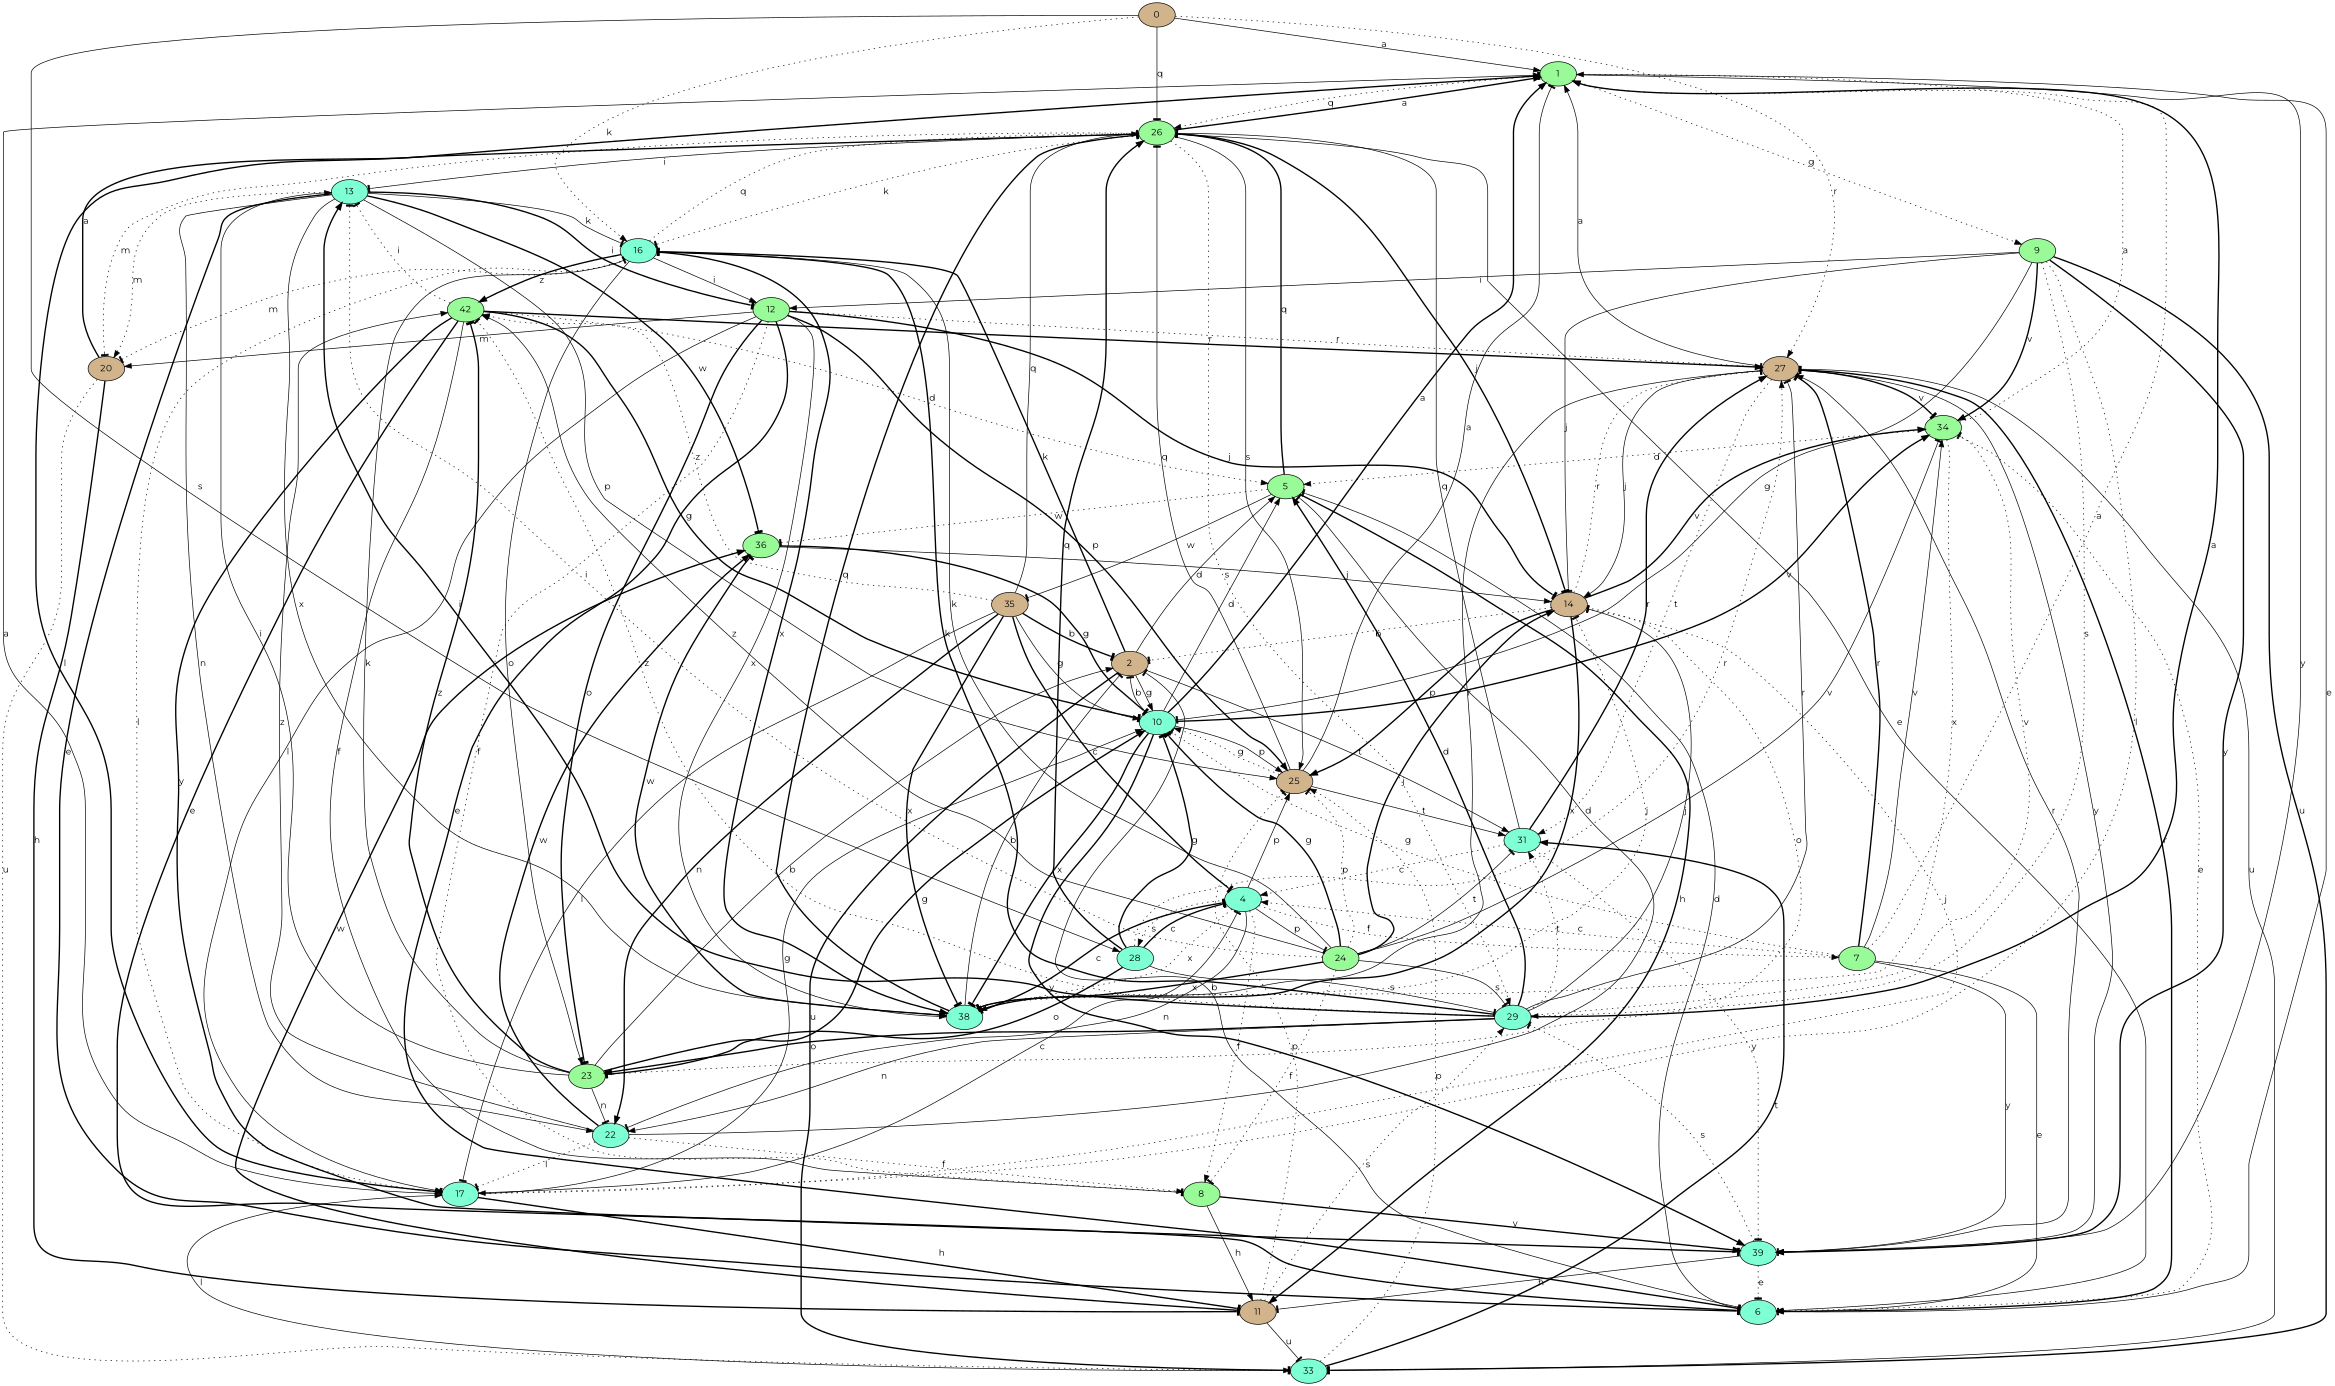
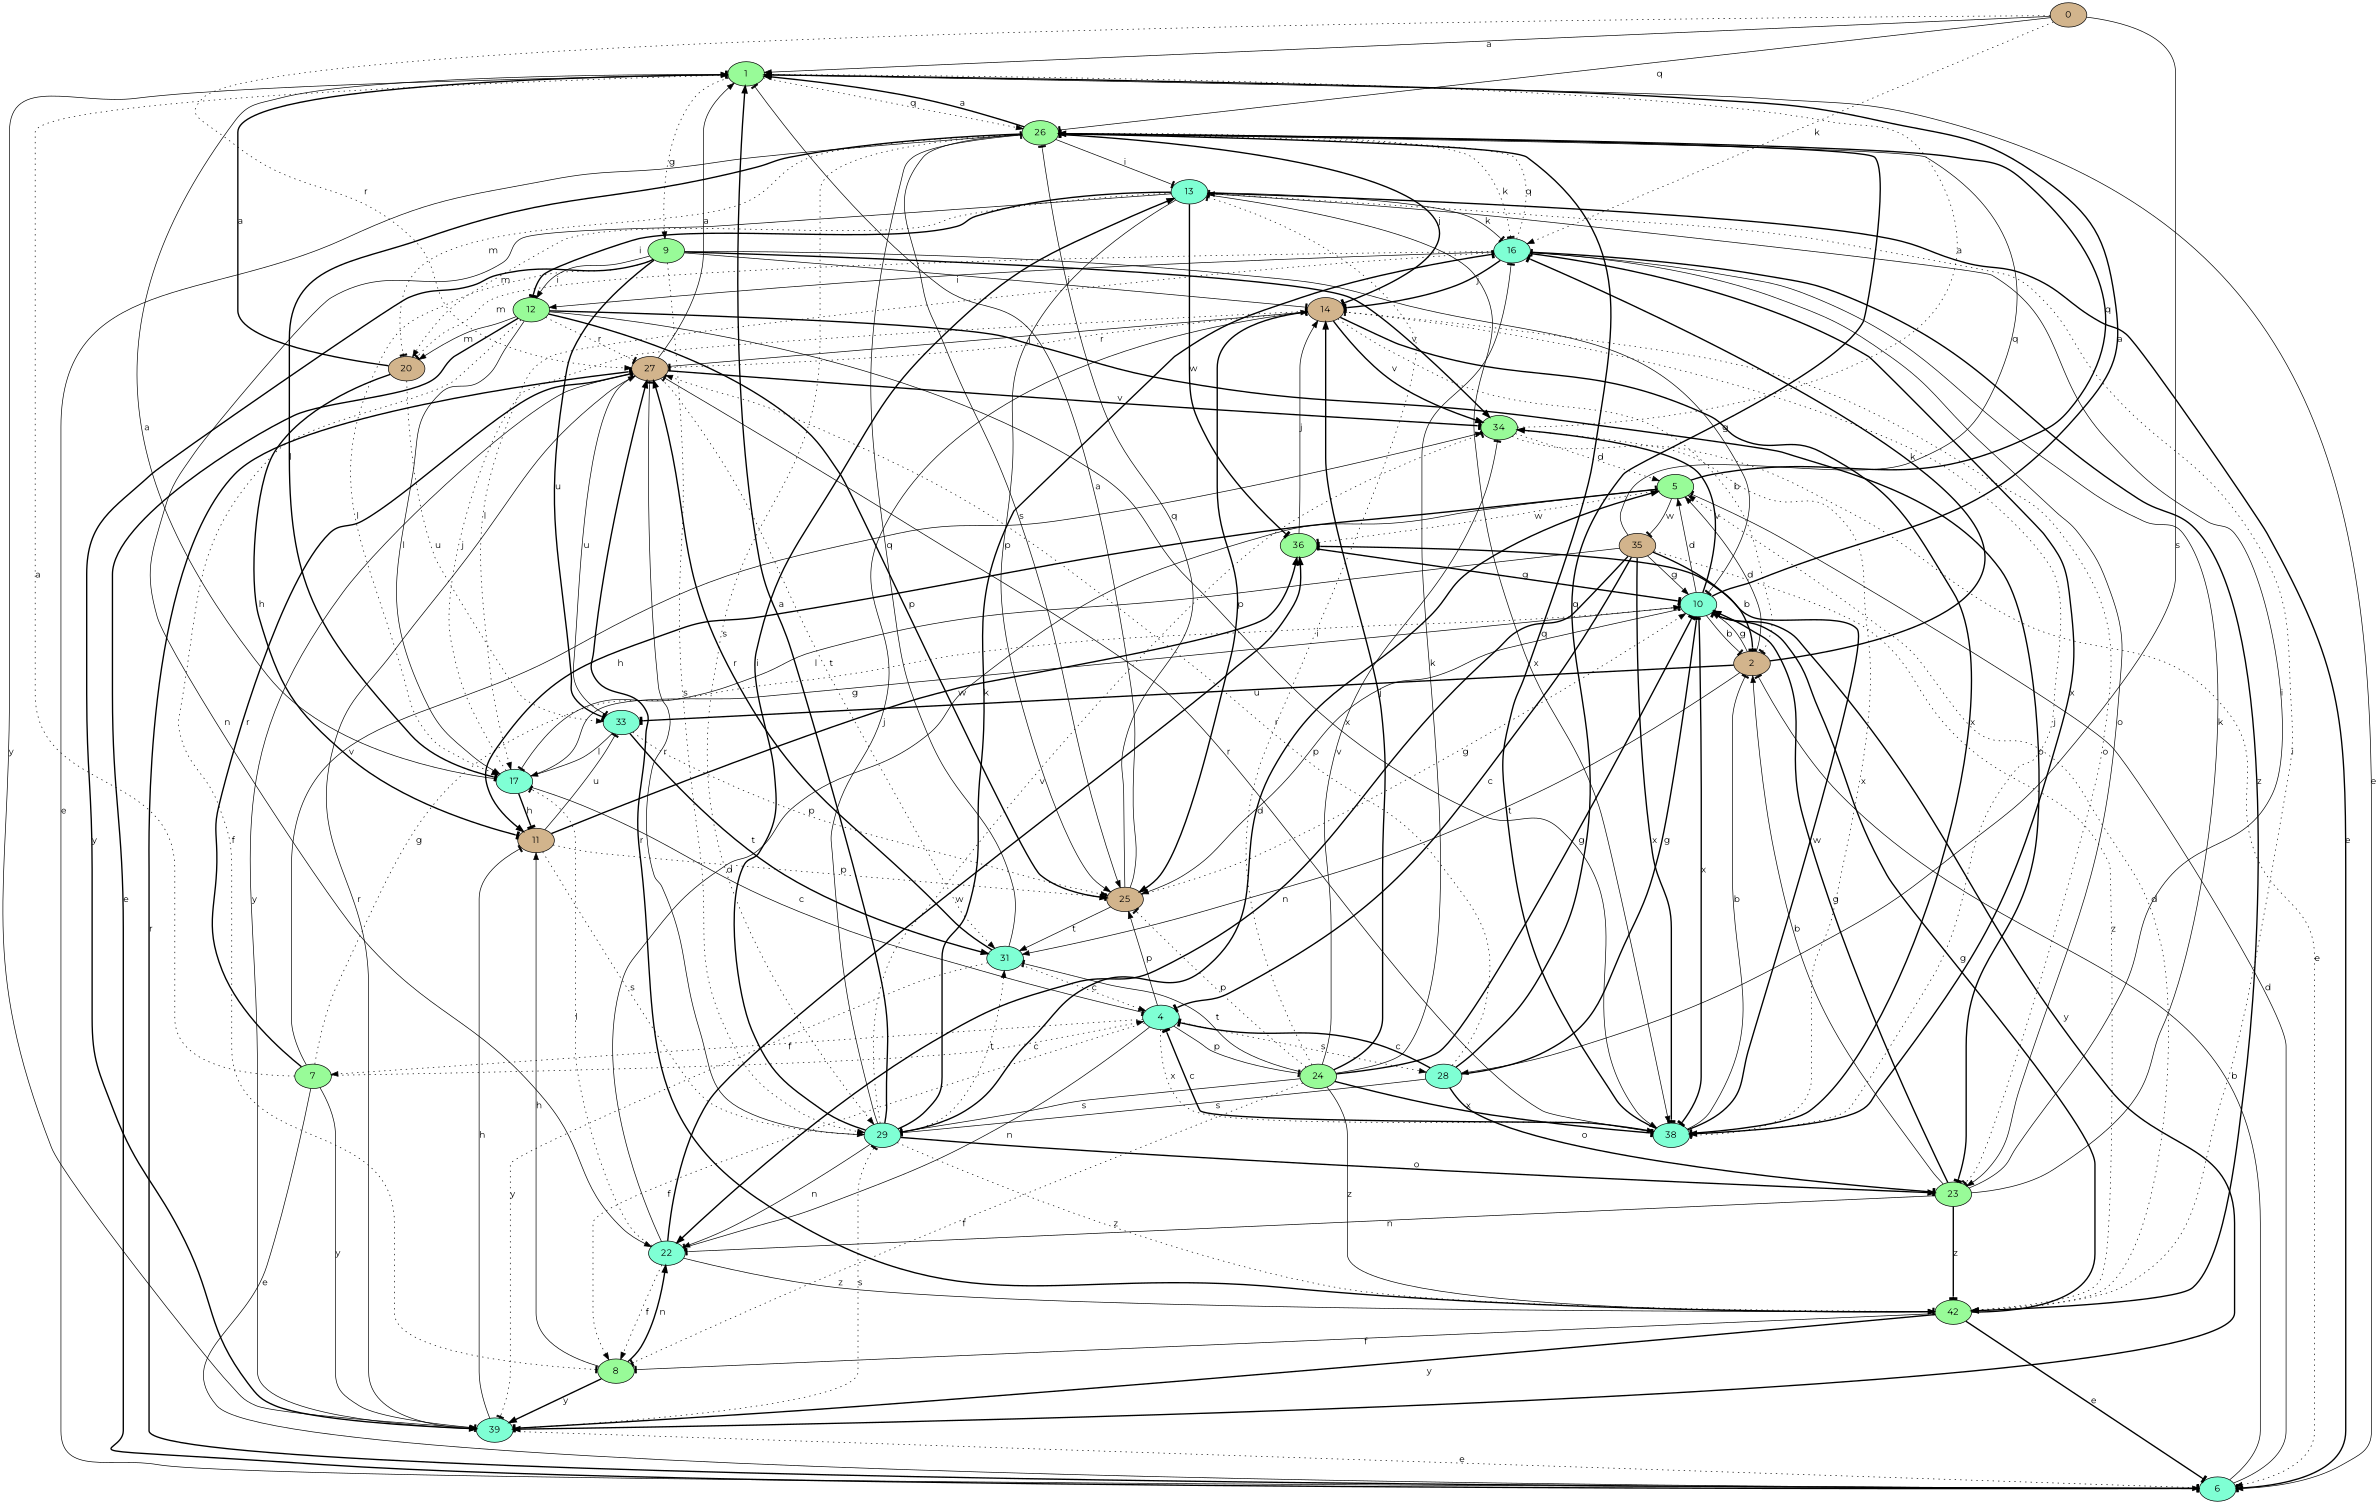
(1186, 446) -> (1427, 294)
none -> (653, 1320)
